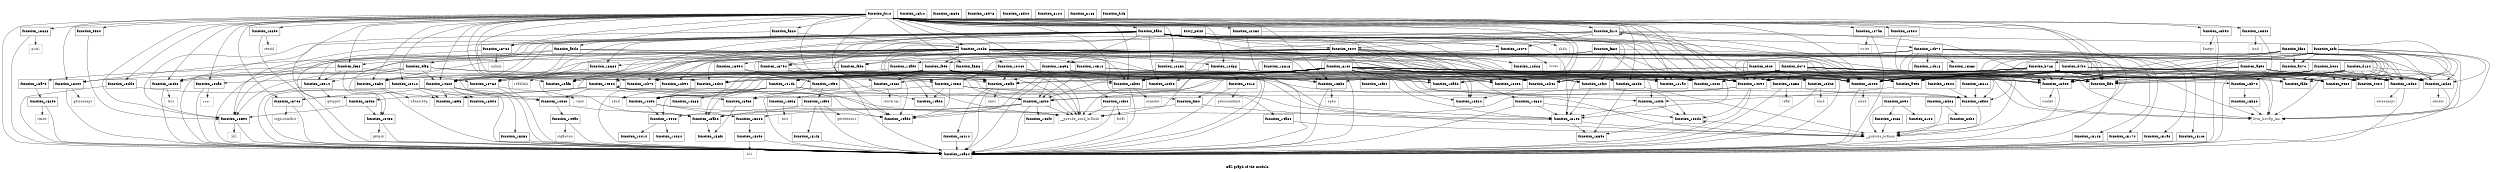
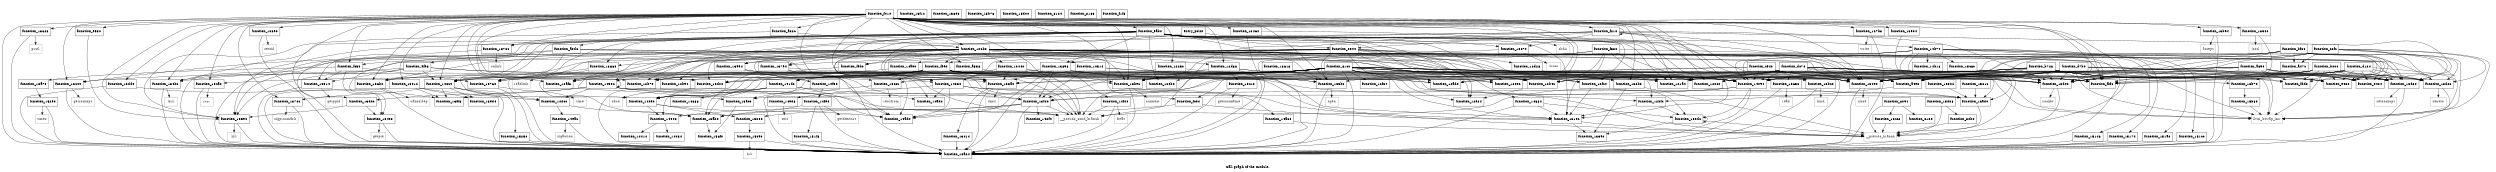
none -> (1039, 54)
(2169, 56) -> (2101, 55)
